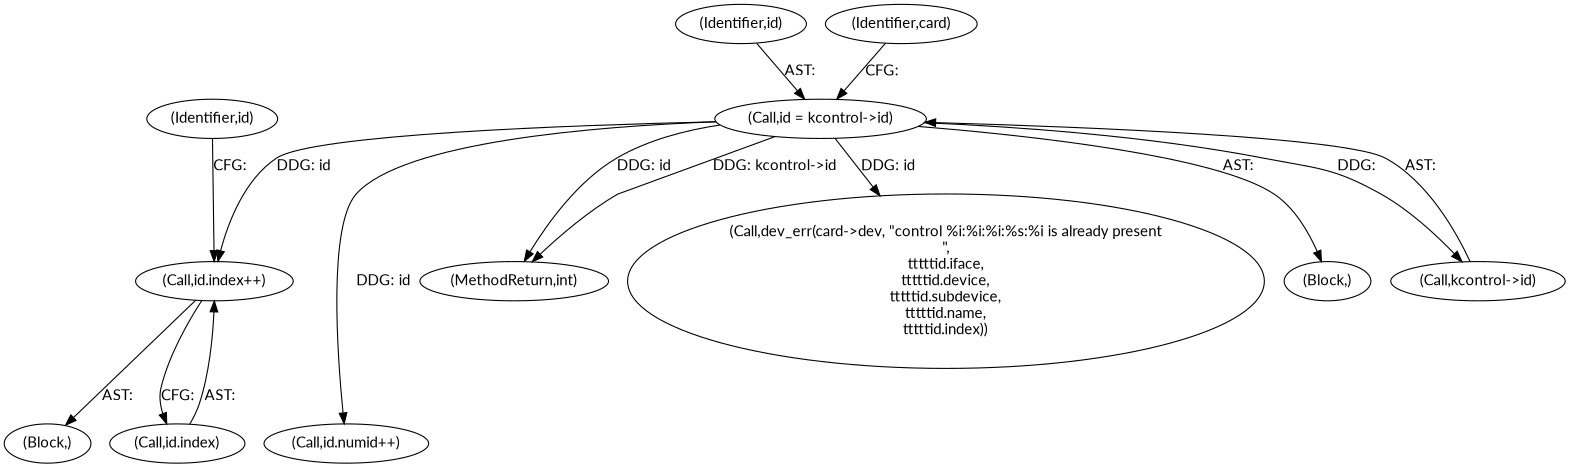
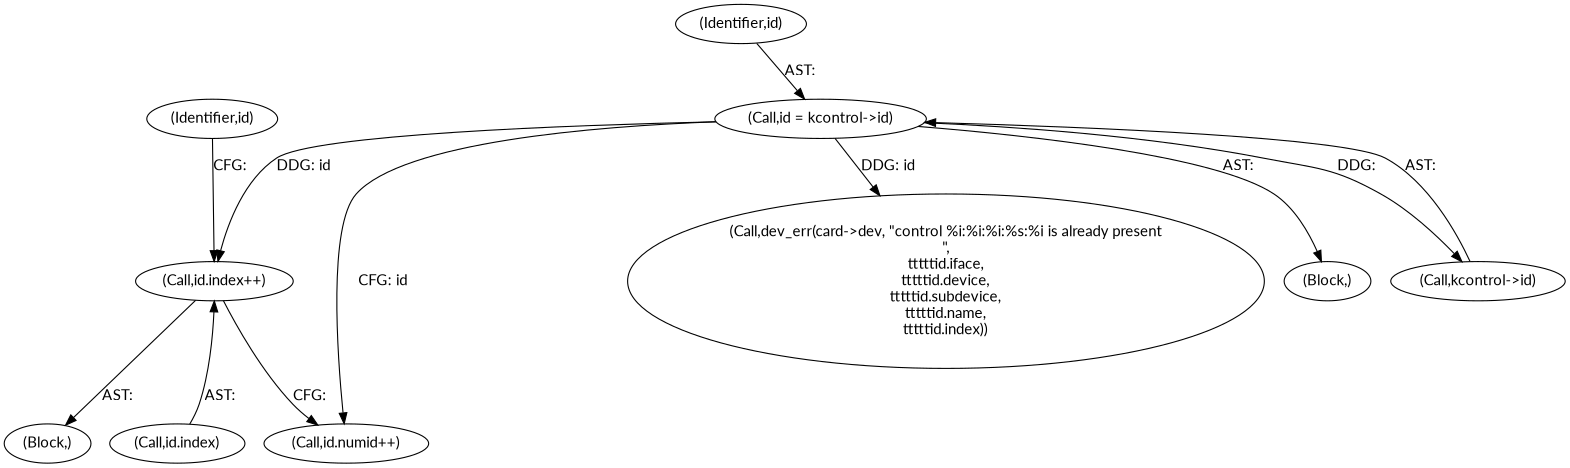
(901, 24) -> none
(383, 281) -> (383, 281)
(514, 281) -> none
(172, 355) -> (261, 364)
